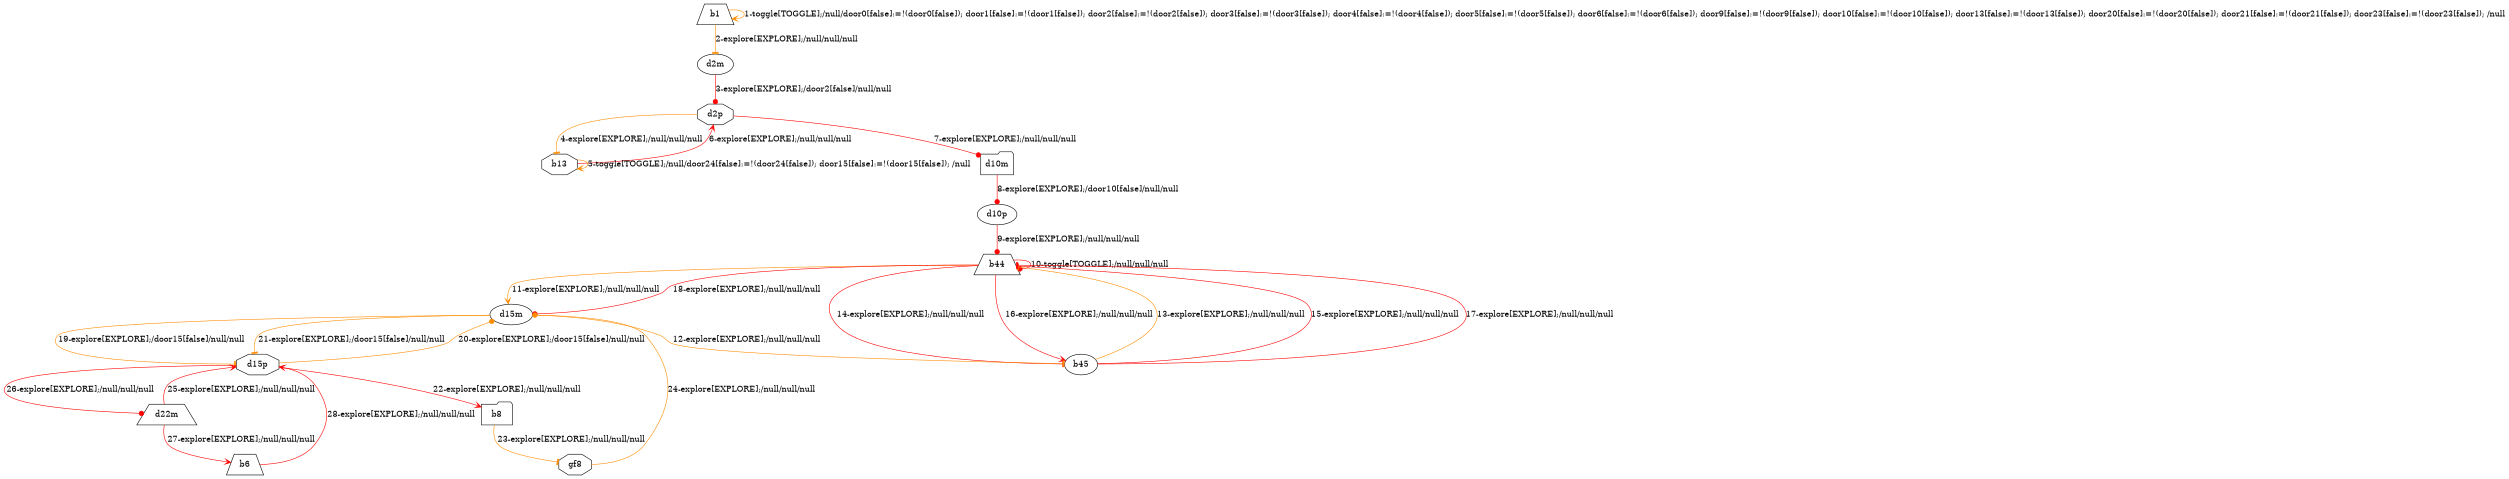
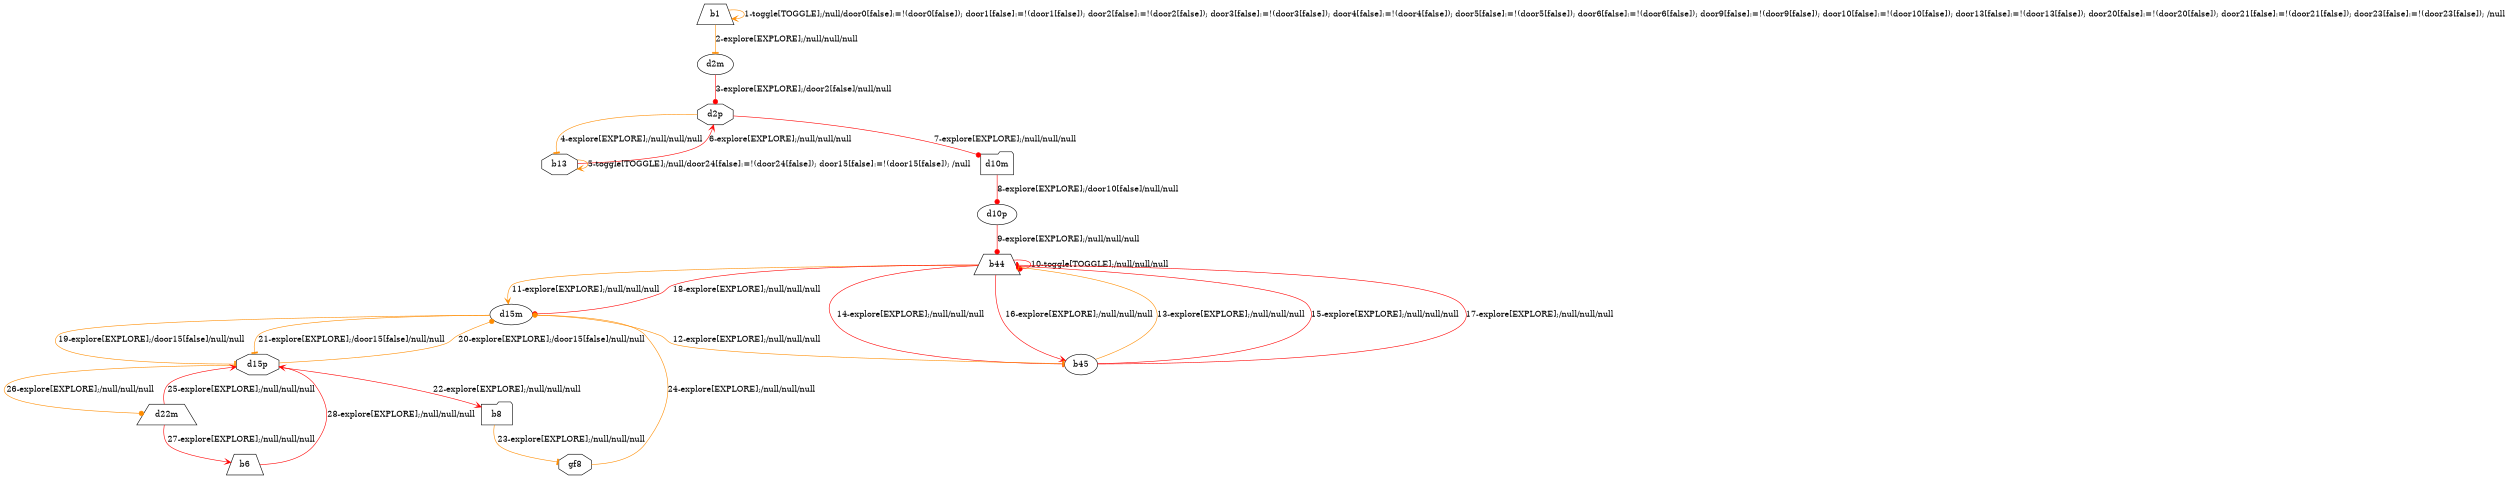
(48, 374) -> (48, 374)
